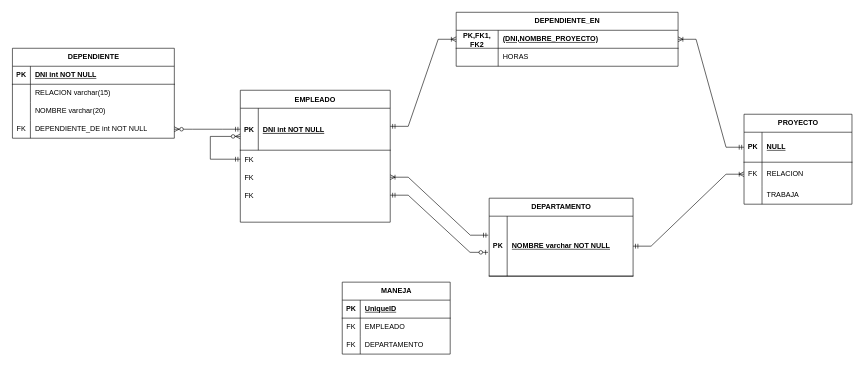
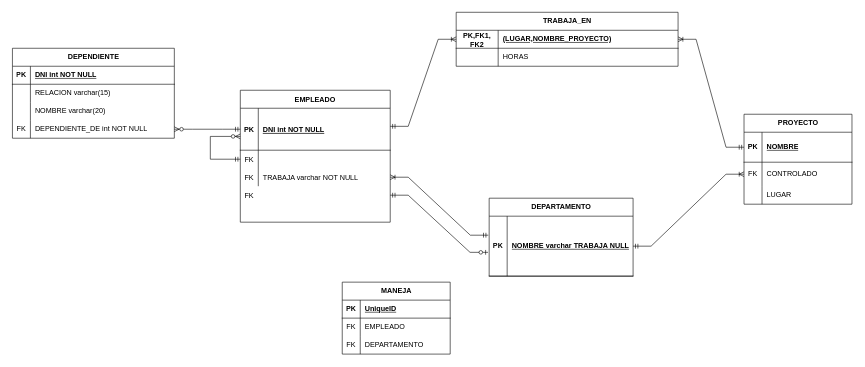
(568, 21) -> (568, 21)
(545, 39) -> (549, 39)
(775, 147) -> (779, 147)
(783, 174) -> (787, 174)
none -> (324, 177)
(781, 195) -> (777, 195)
(556, 246) -> (564, 246)
